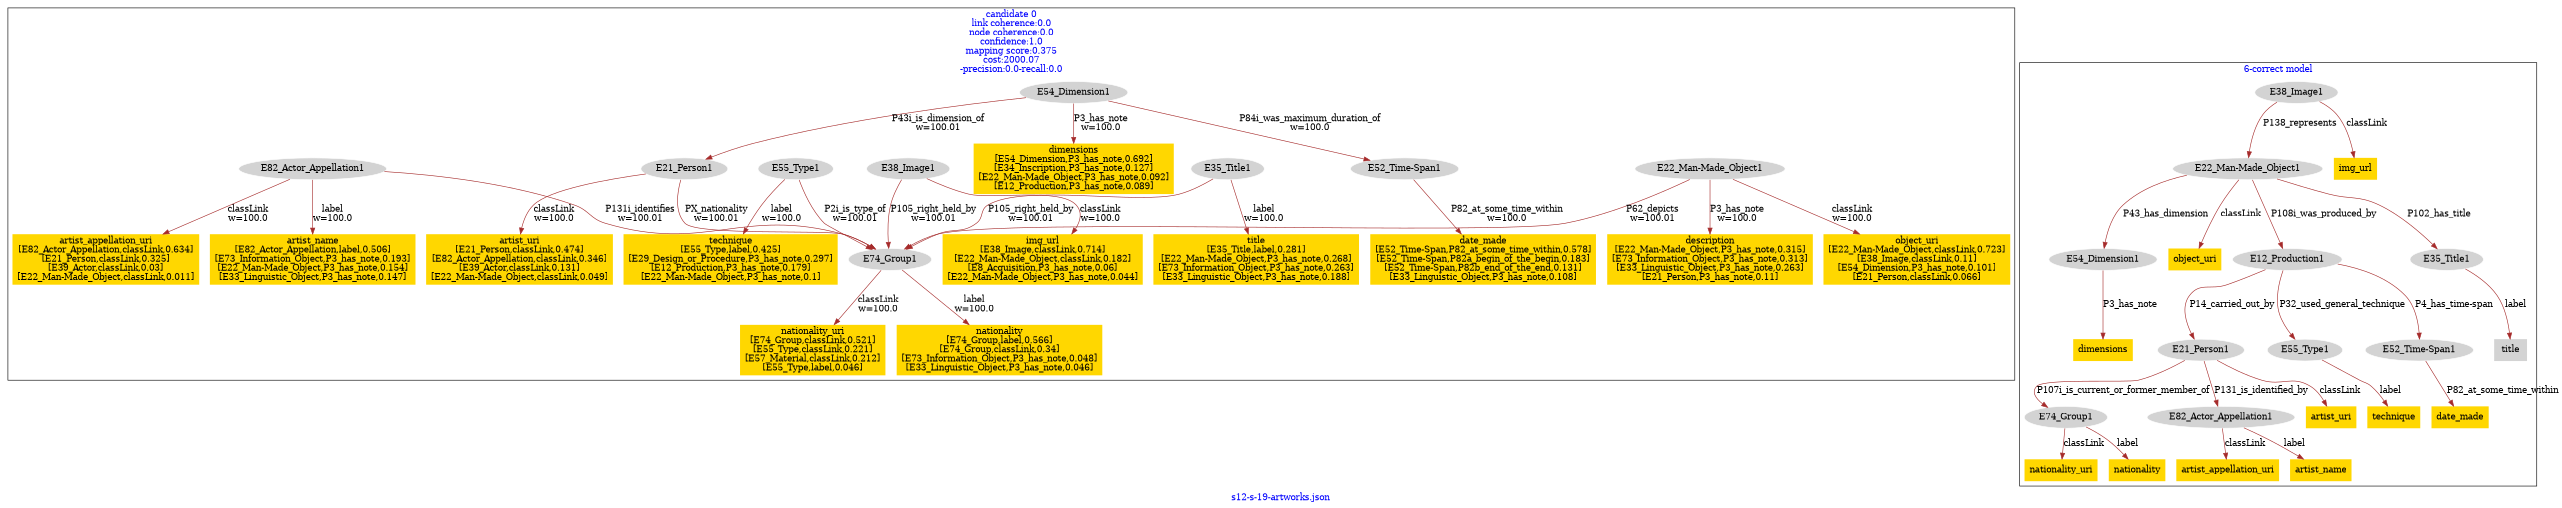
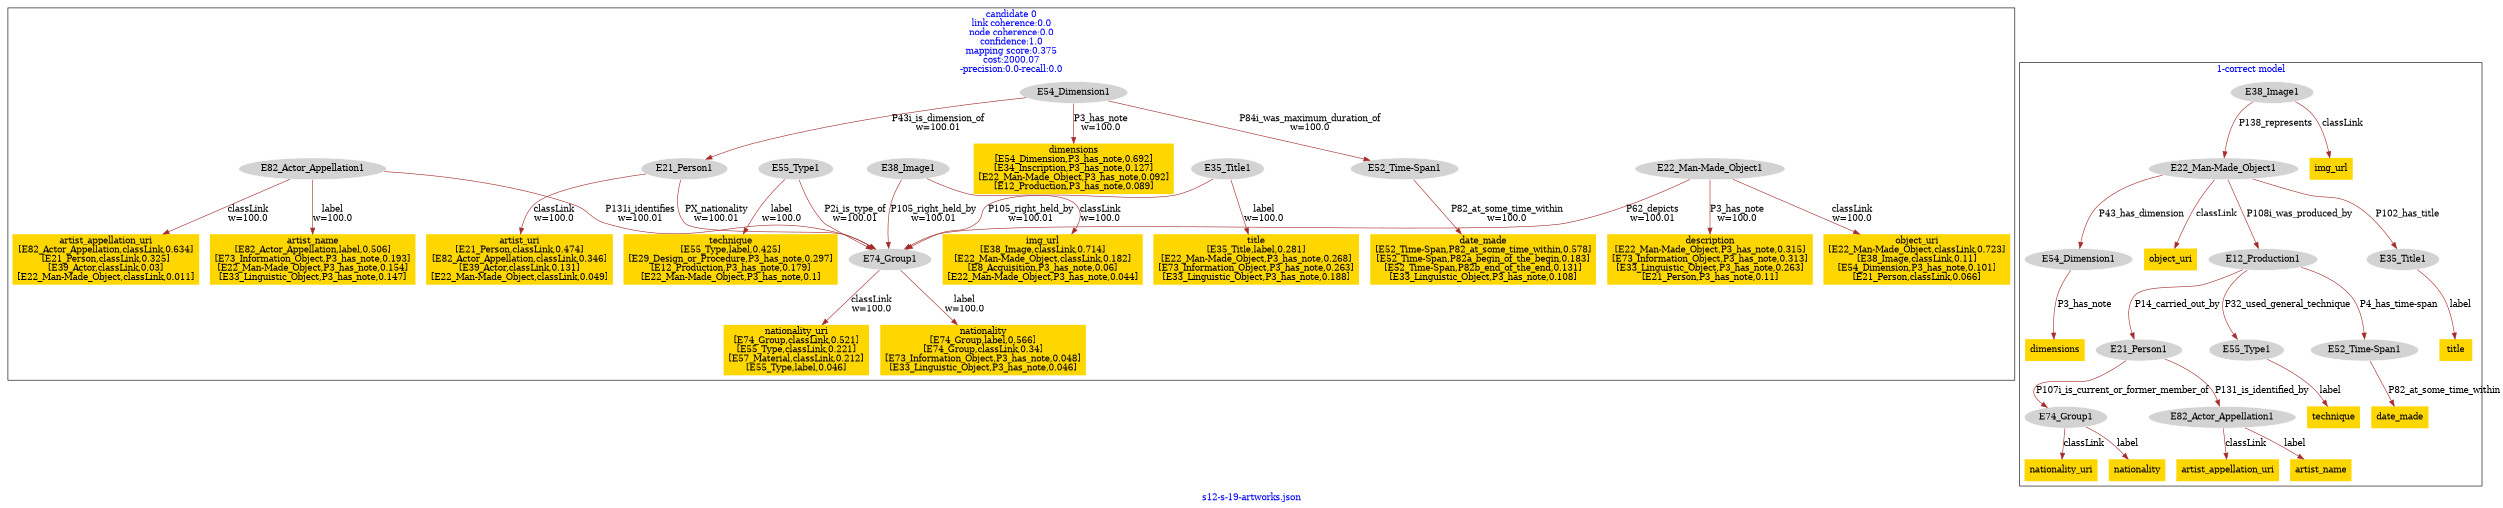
(2278, 70) -> (2251, 70)
(2511, 350) -> (2456, 350)
(2331, 417) -> none
